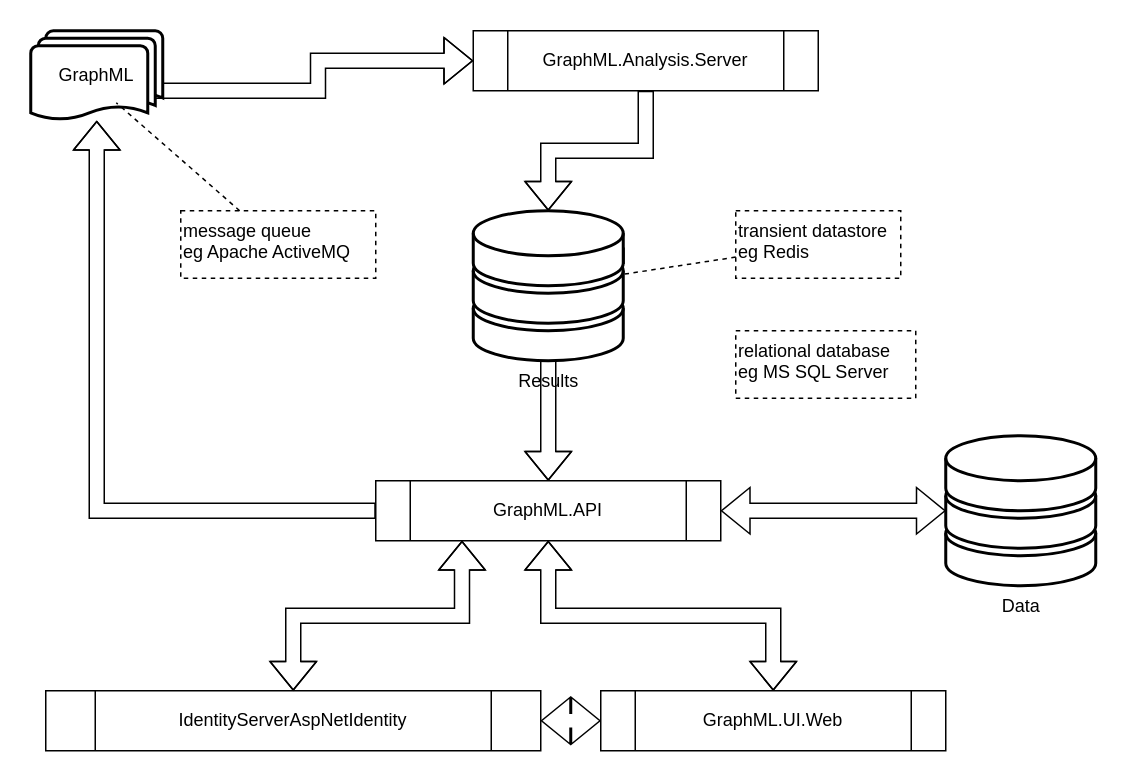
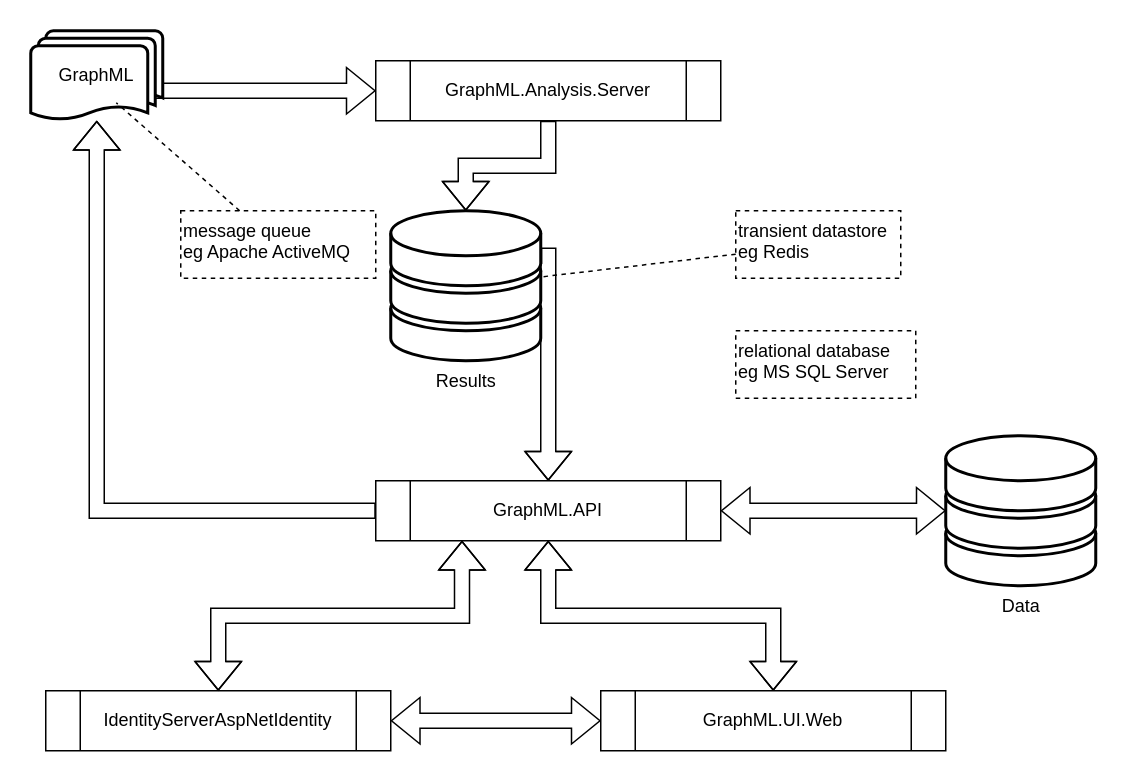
(646, 61) -> (548, 91)
(548, 286) -> (466, 286)
(293, 721) -> (218, 721)
